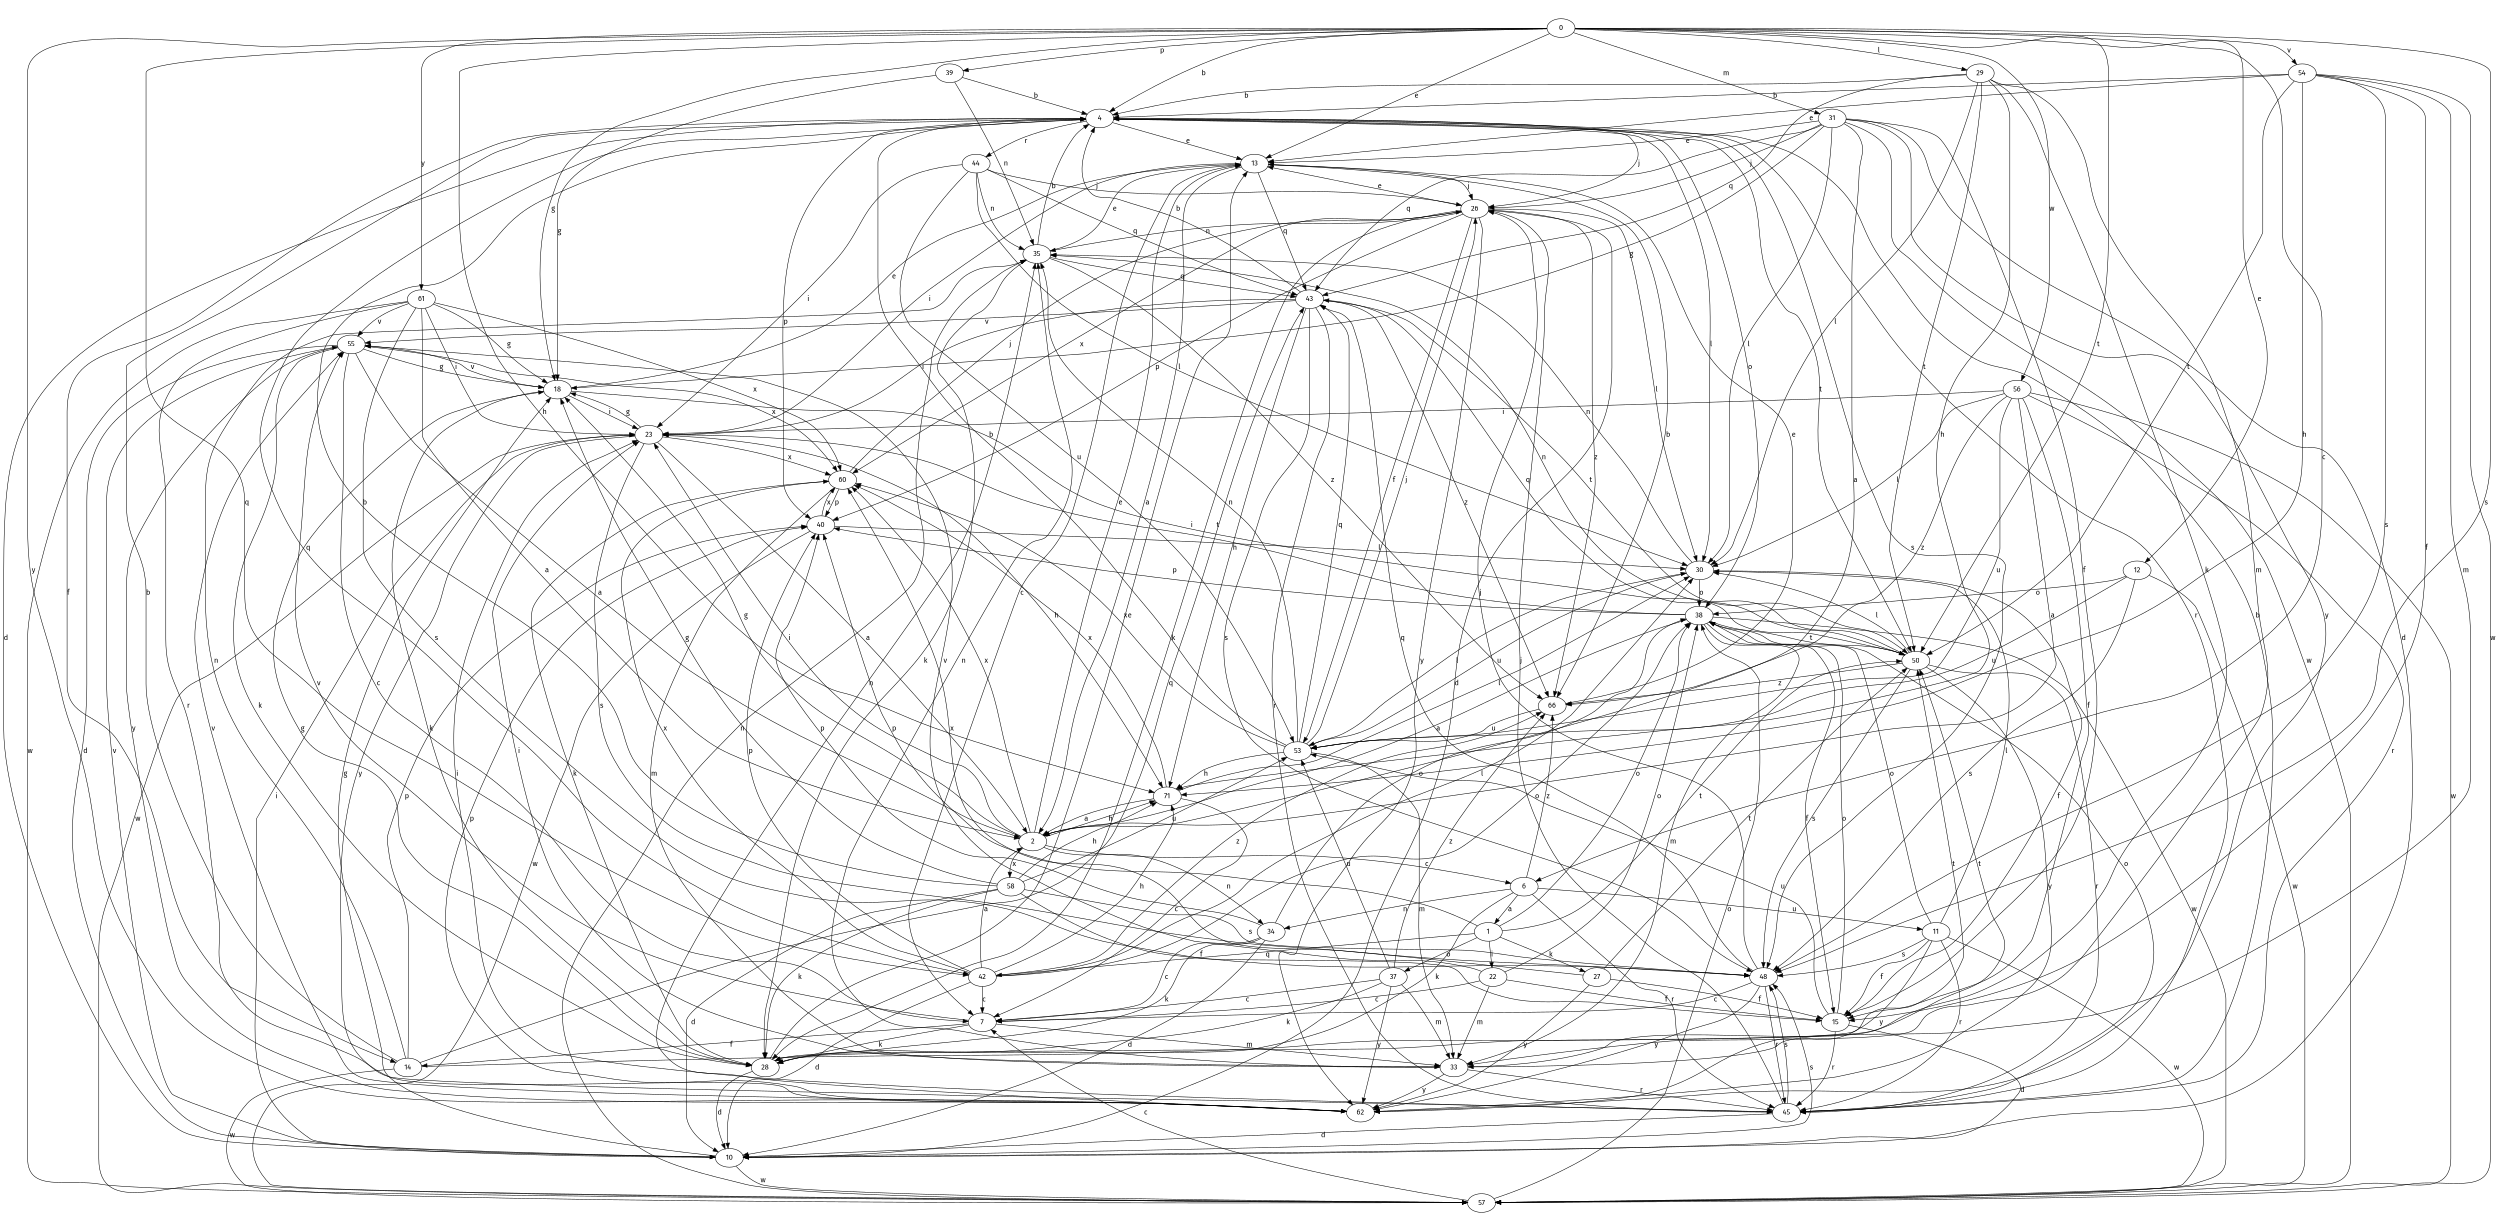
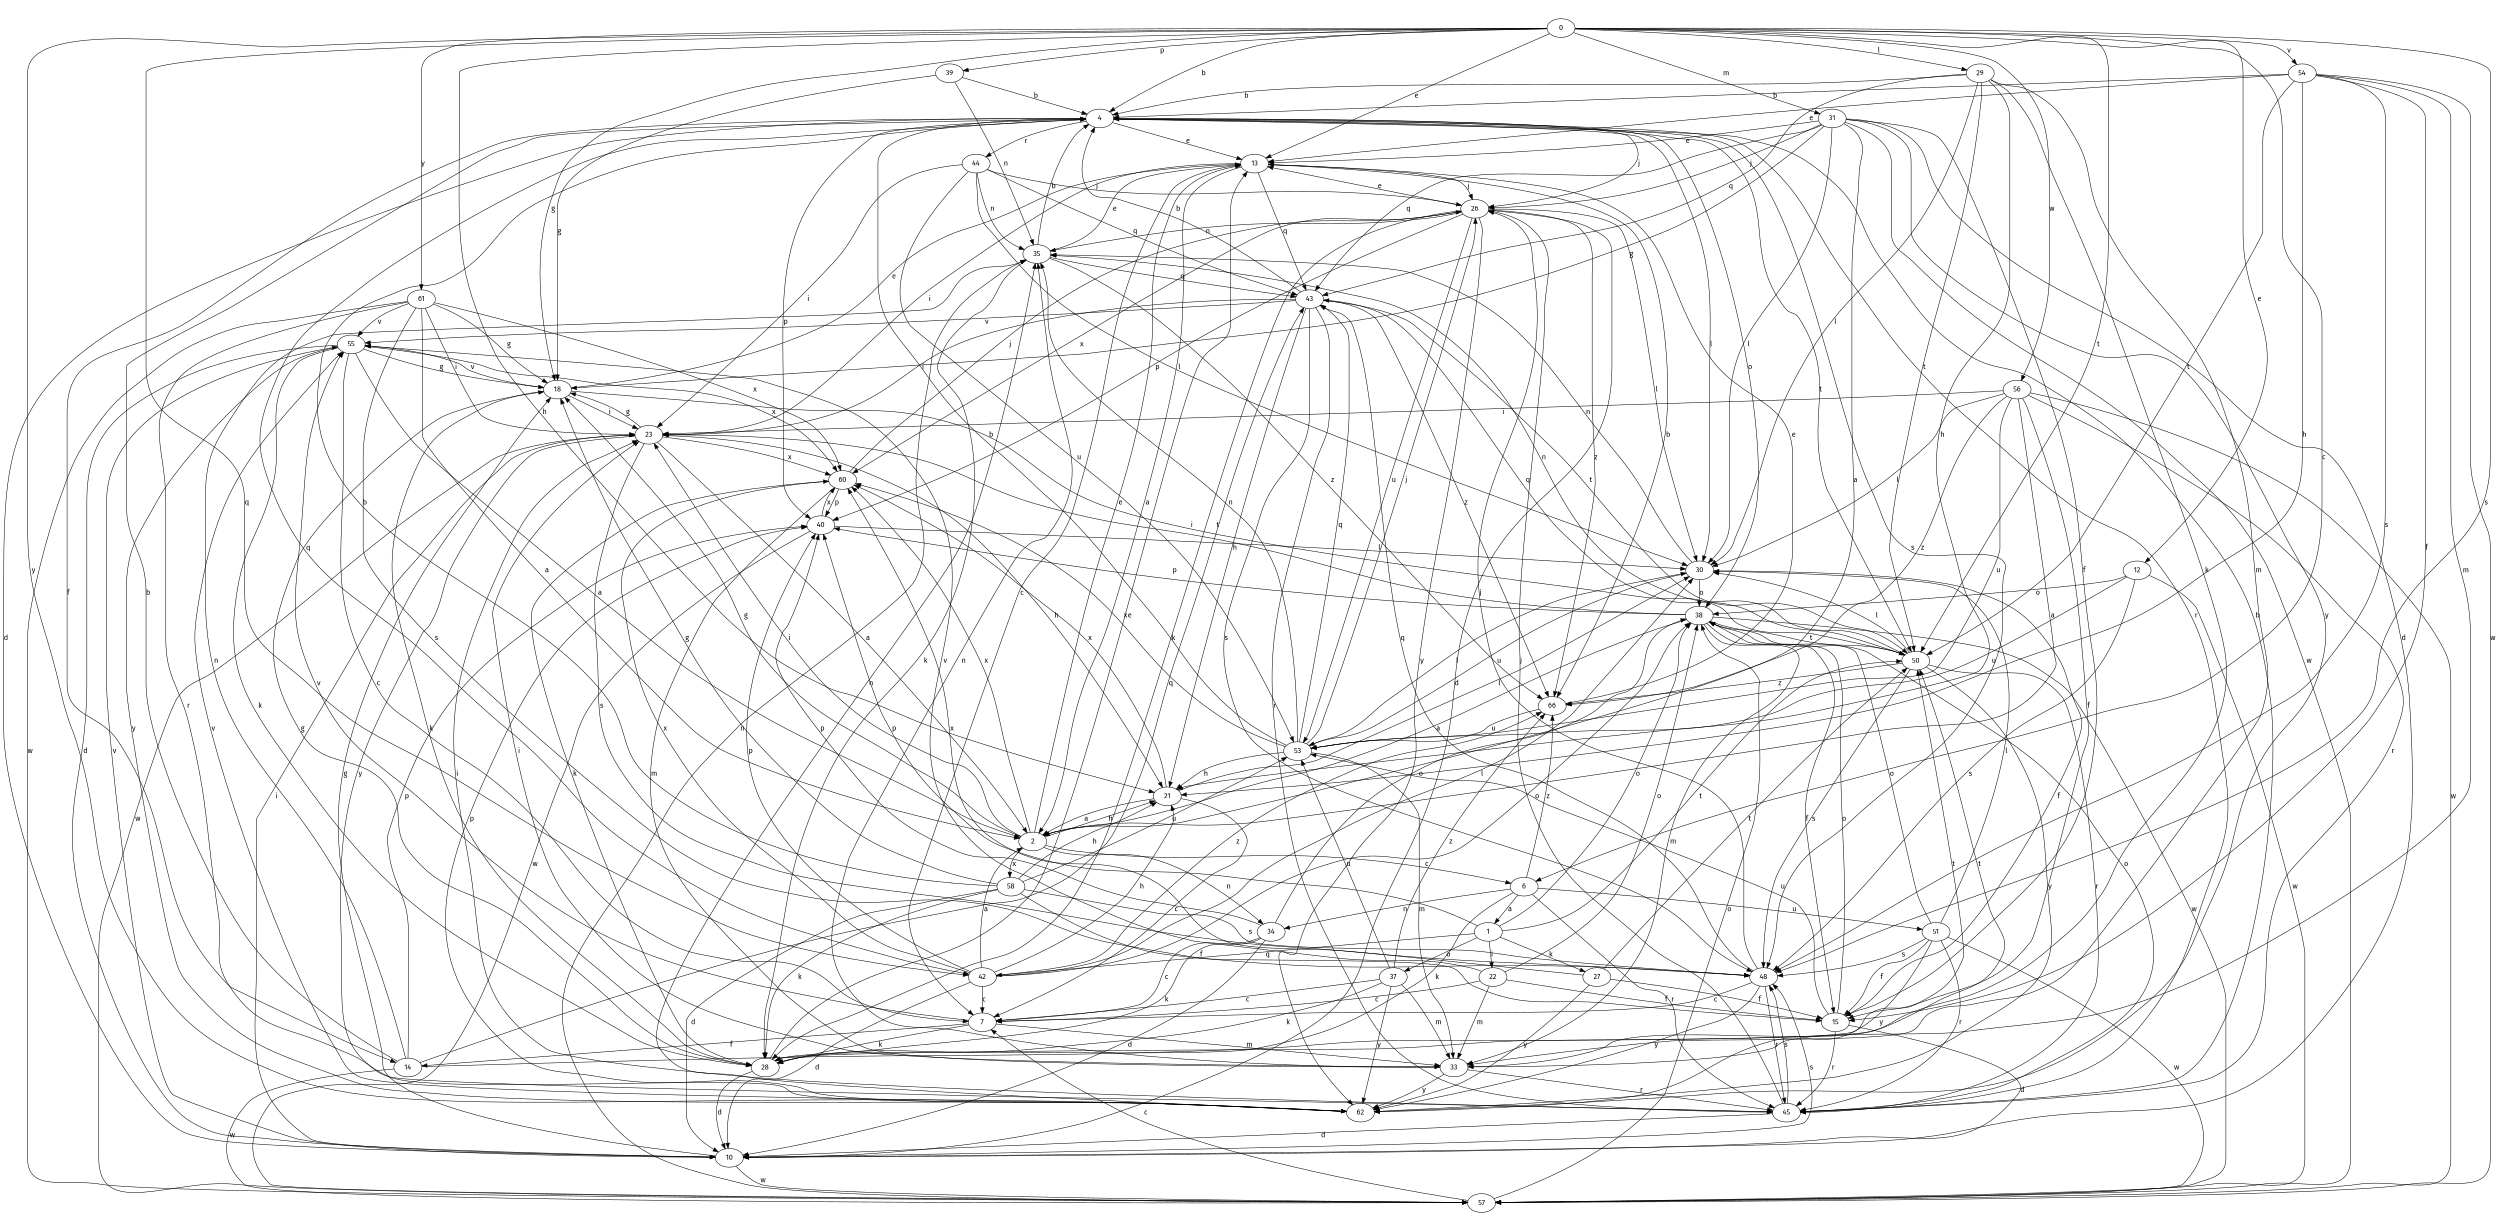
(1394, 480) -> (1394, 480)
(1167, 796) -> (1167, 796)
(1936, 932) -> (1936, 932)
